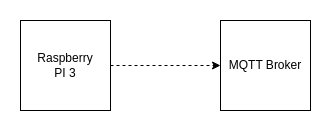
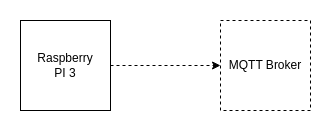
(266, 66) -> (266, 66)
